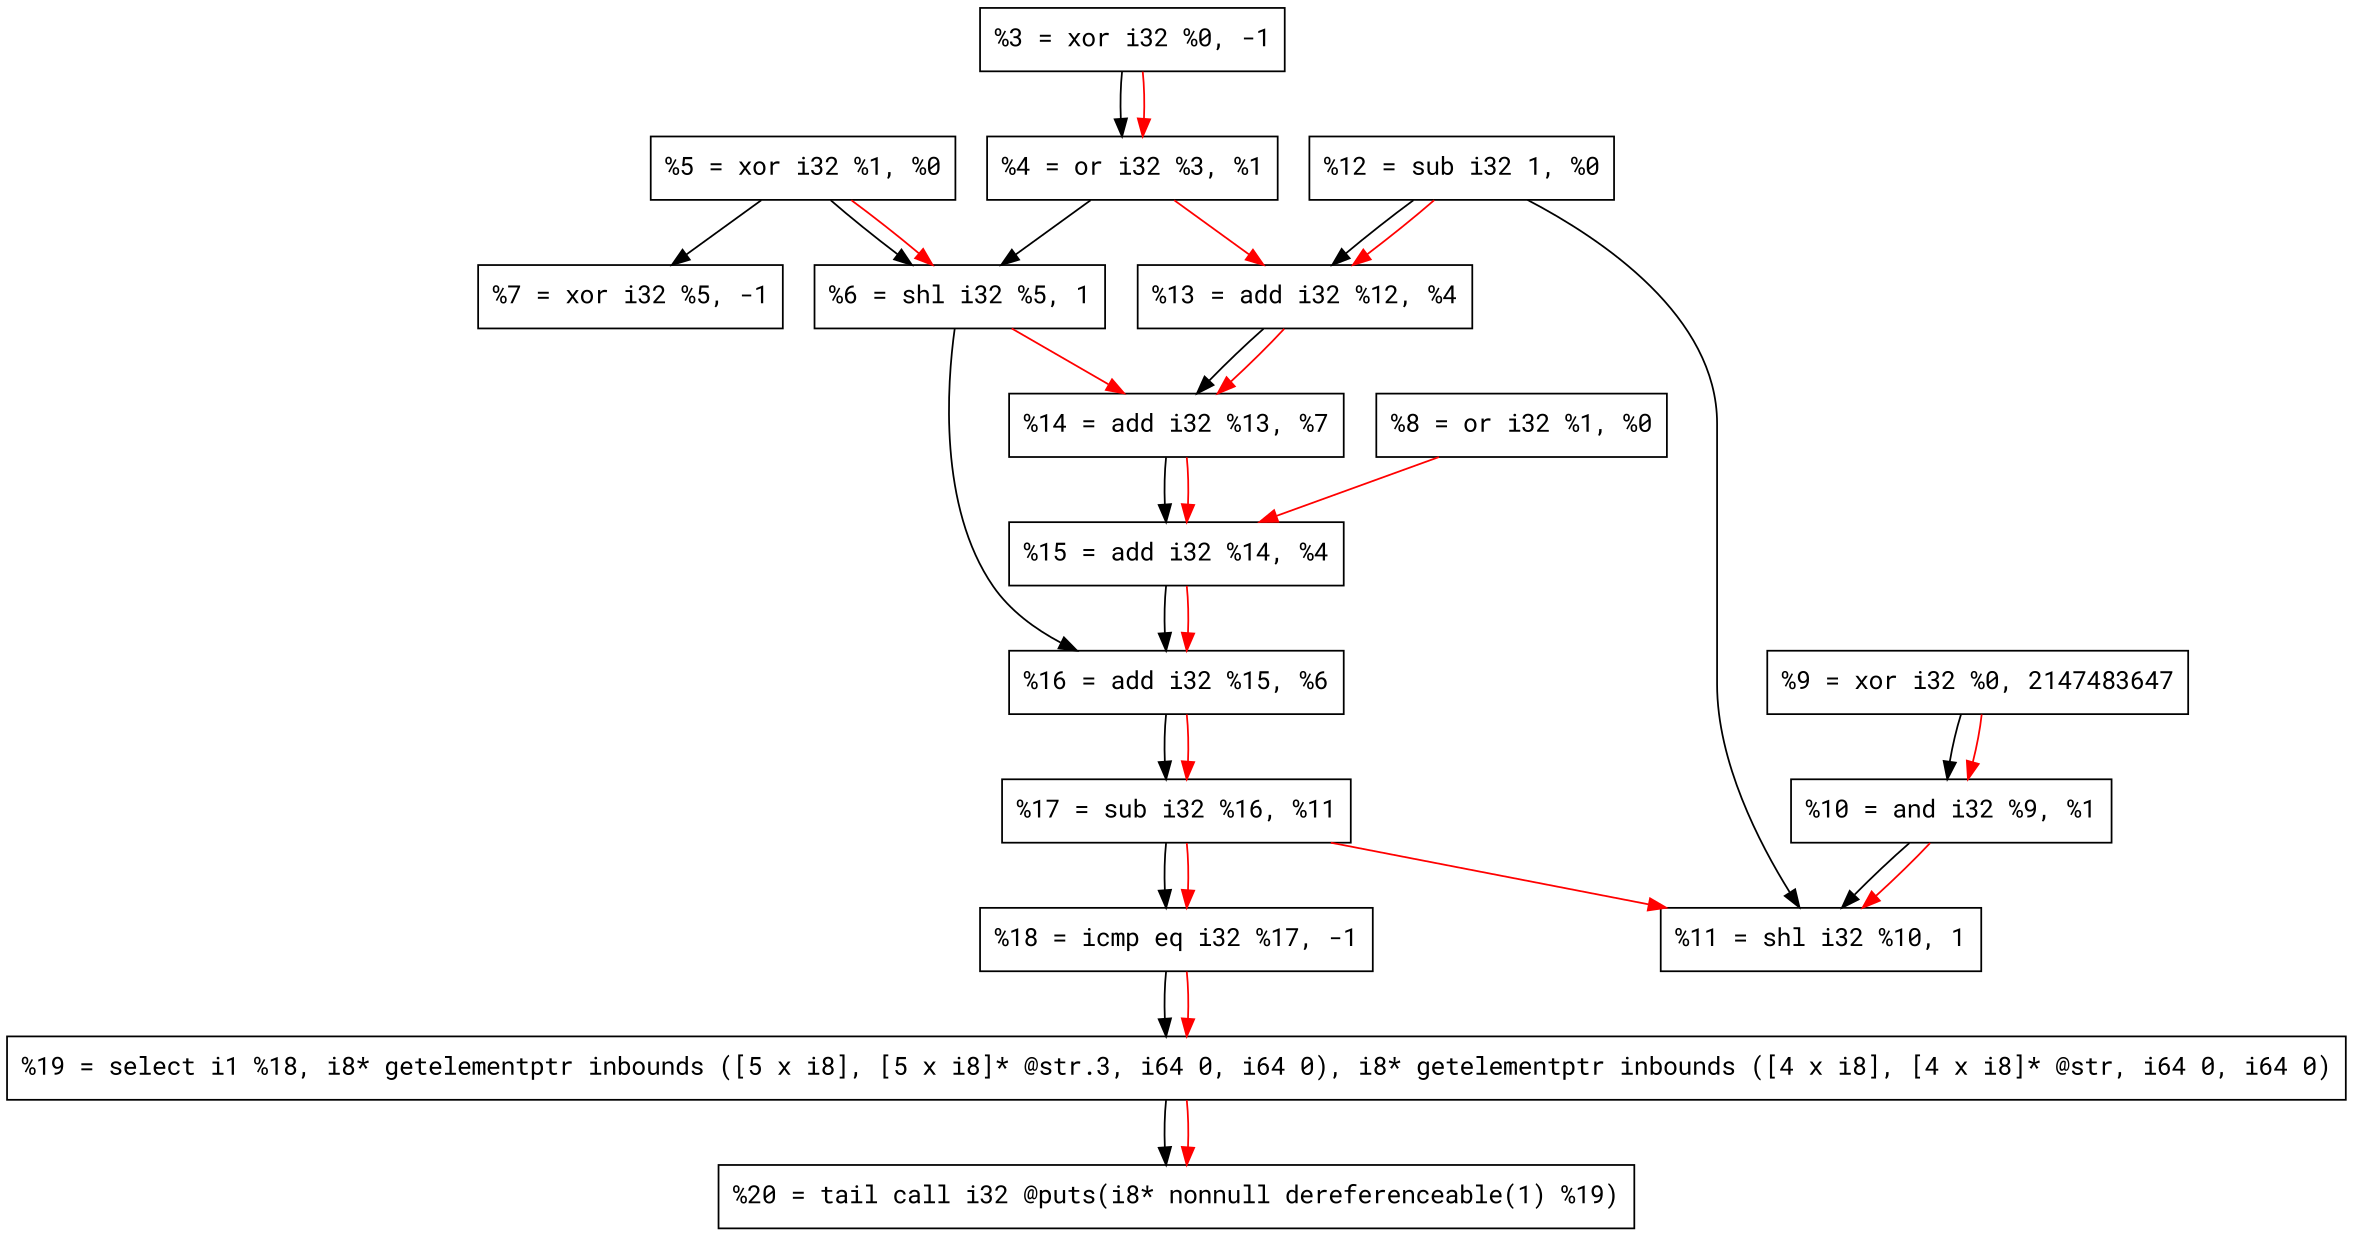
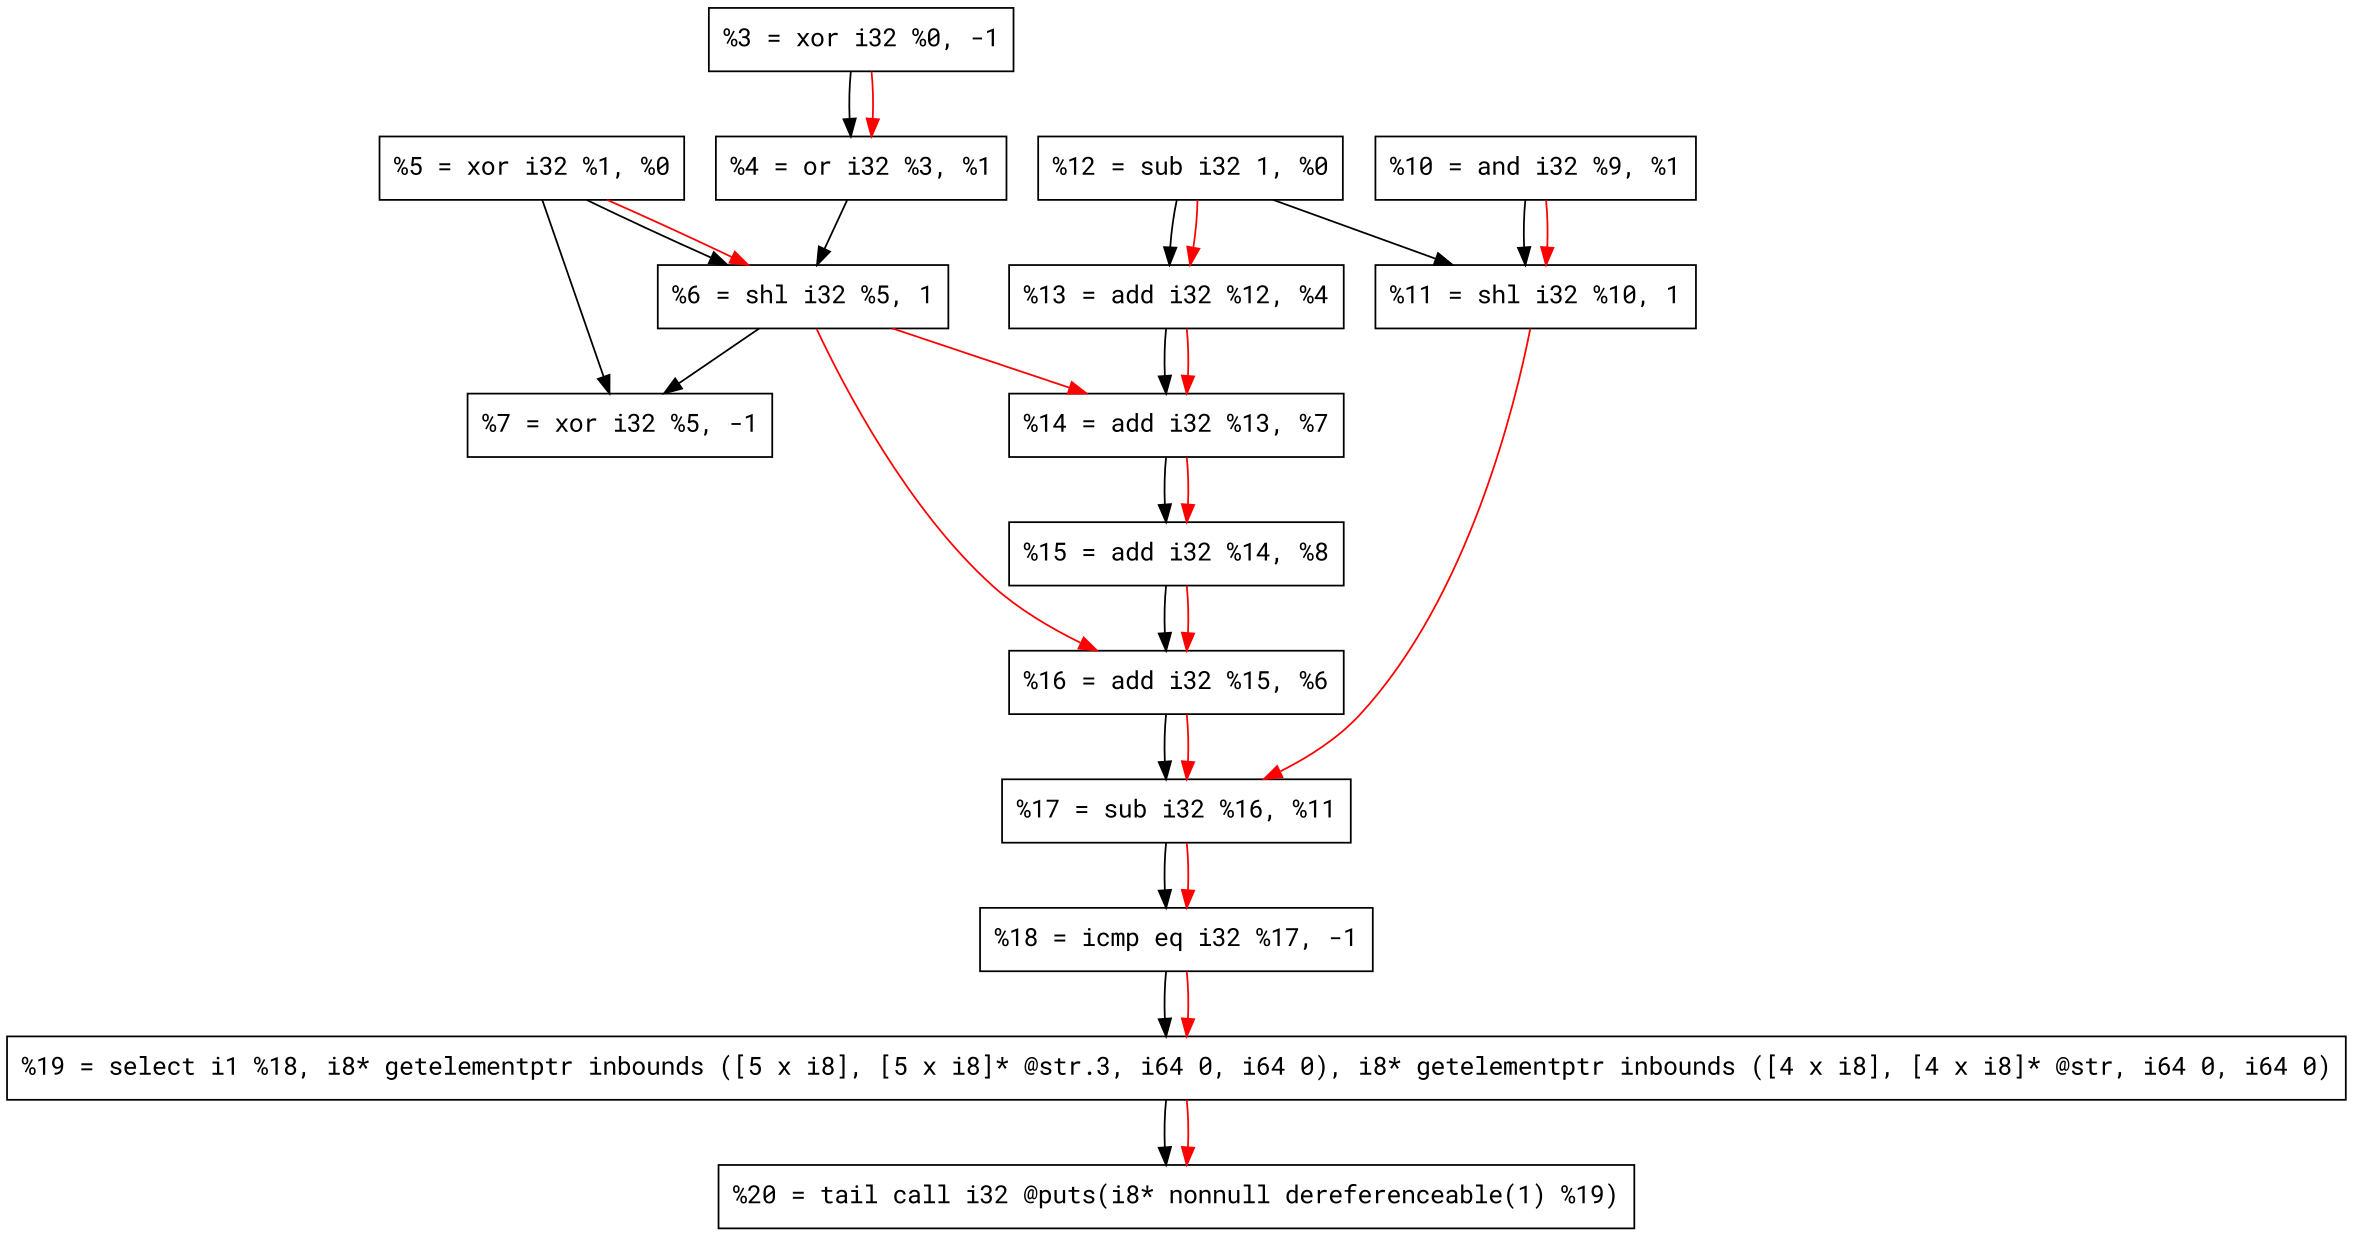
(1212, 227) -> none
none -> (719, 356)
(1522, 425) -> none
(959, 505) -> (923, 508)
(1176, 554) -> (1176, 554)
(1978, 682) -> none
(1490, 874) -> (1449, 577)
